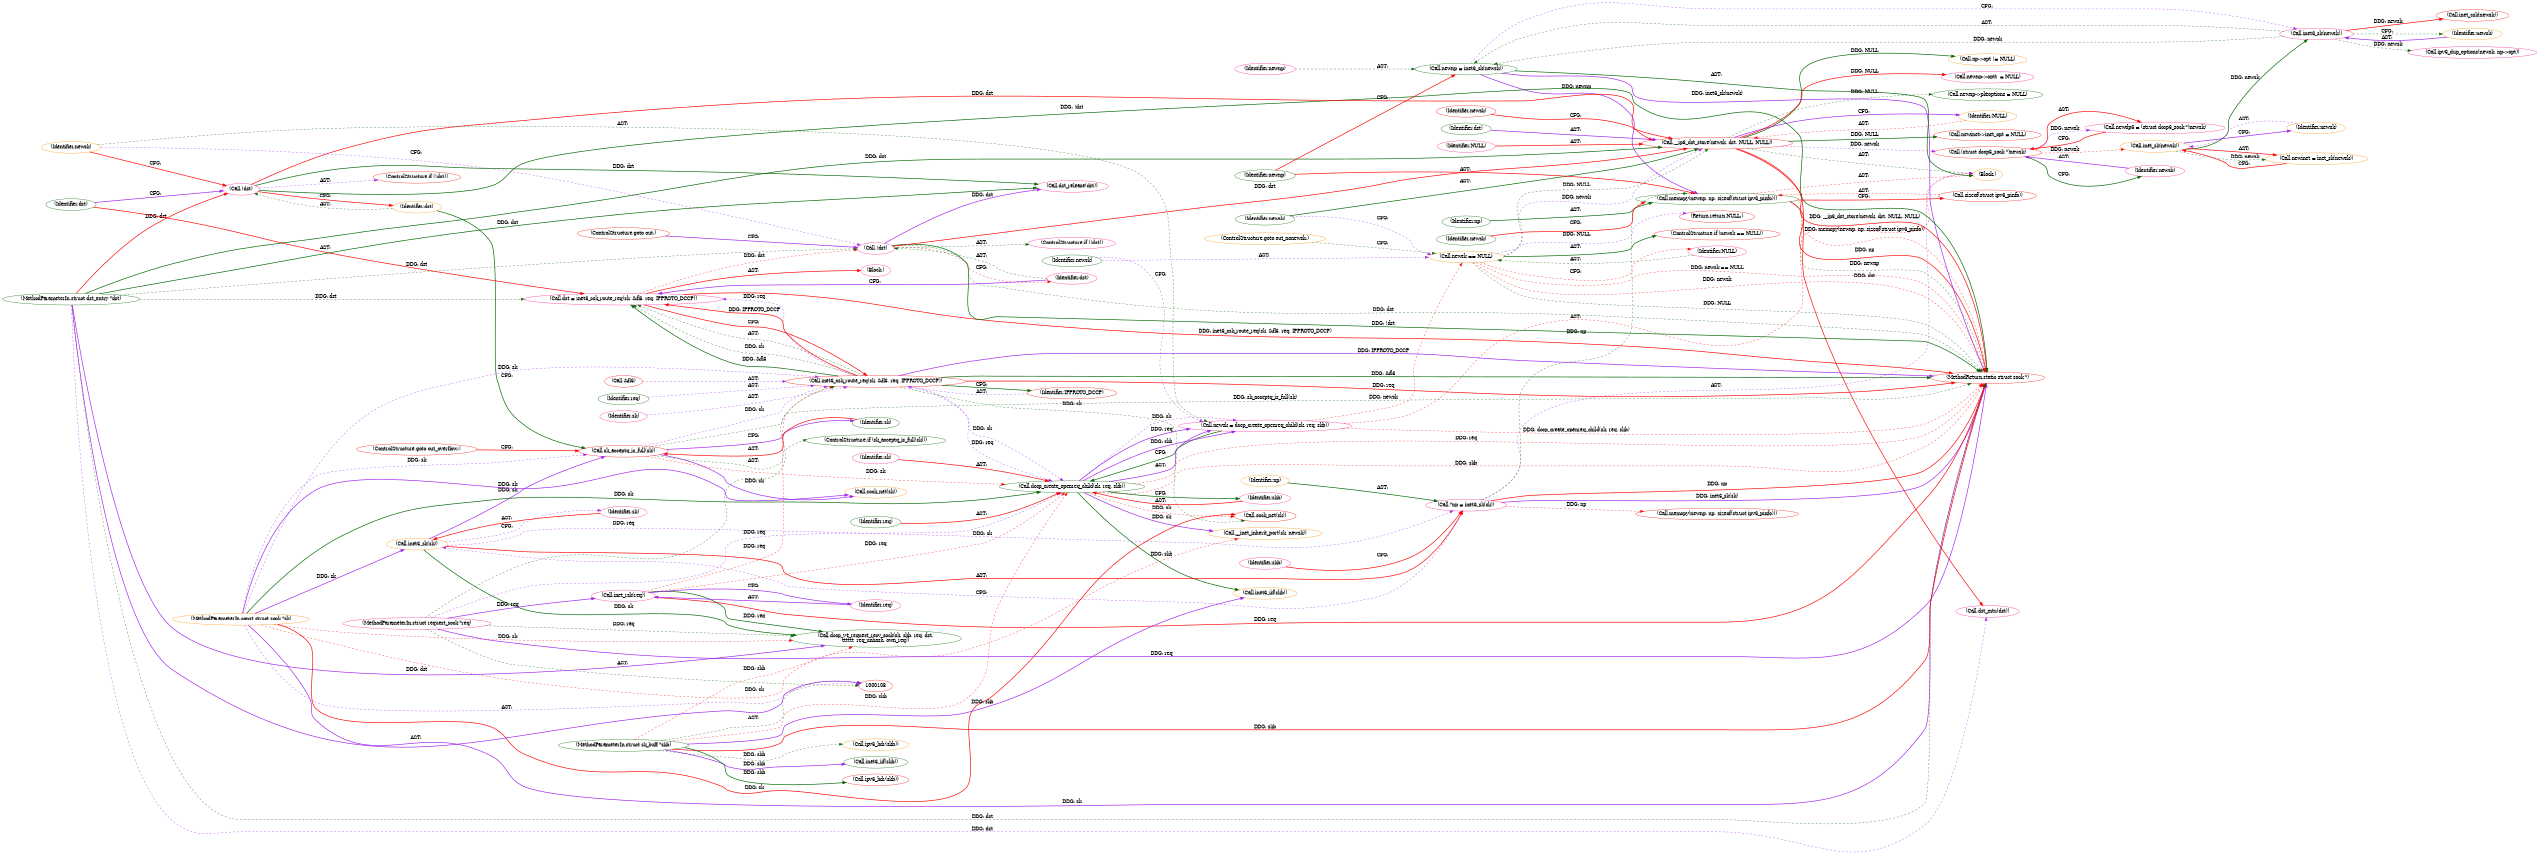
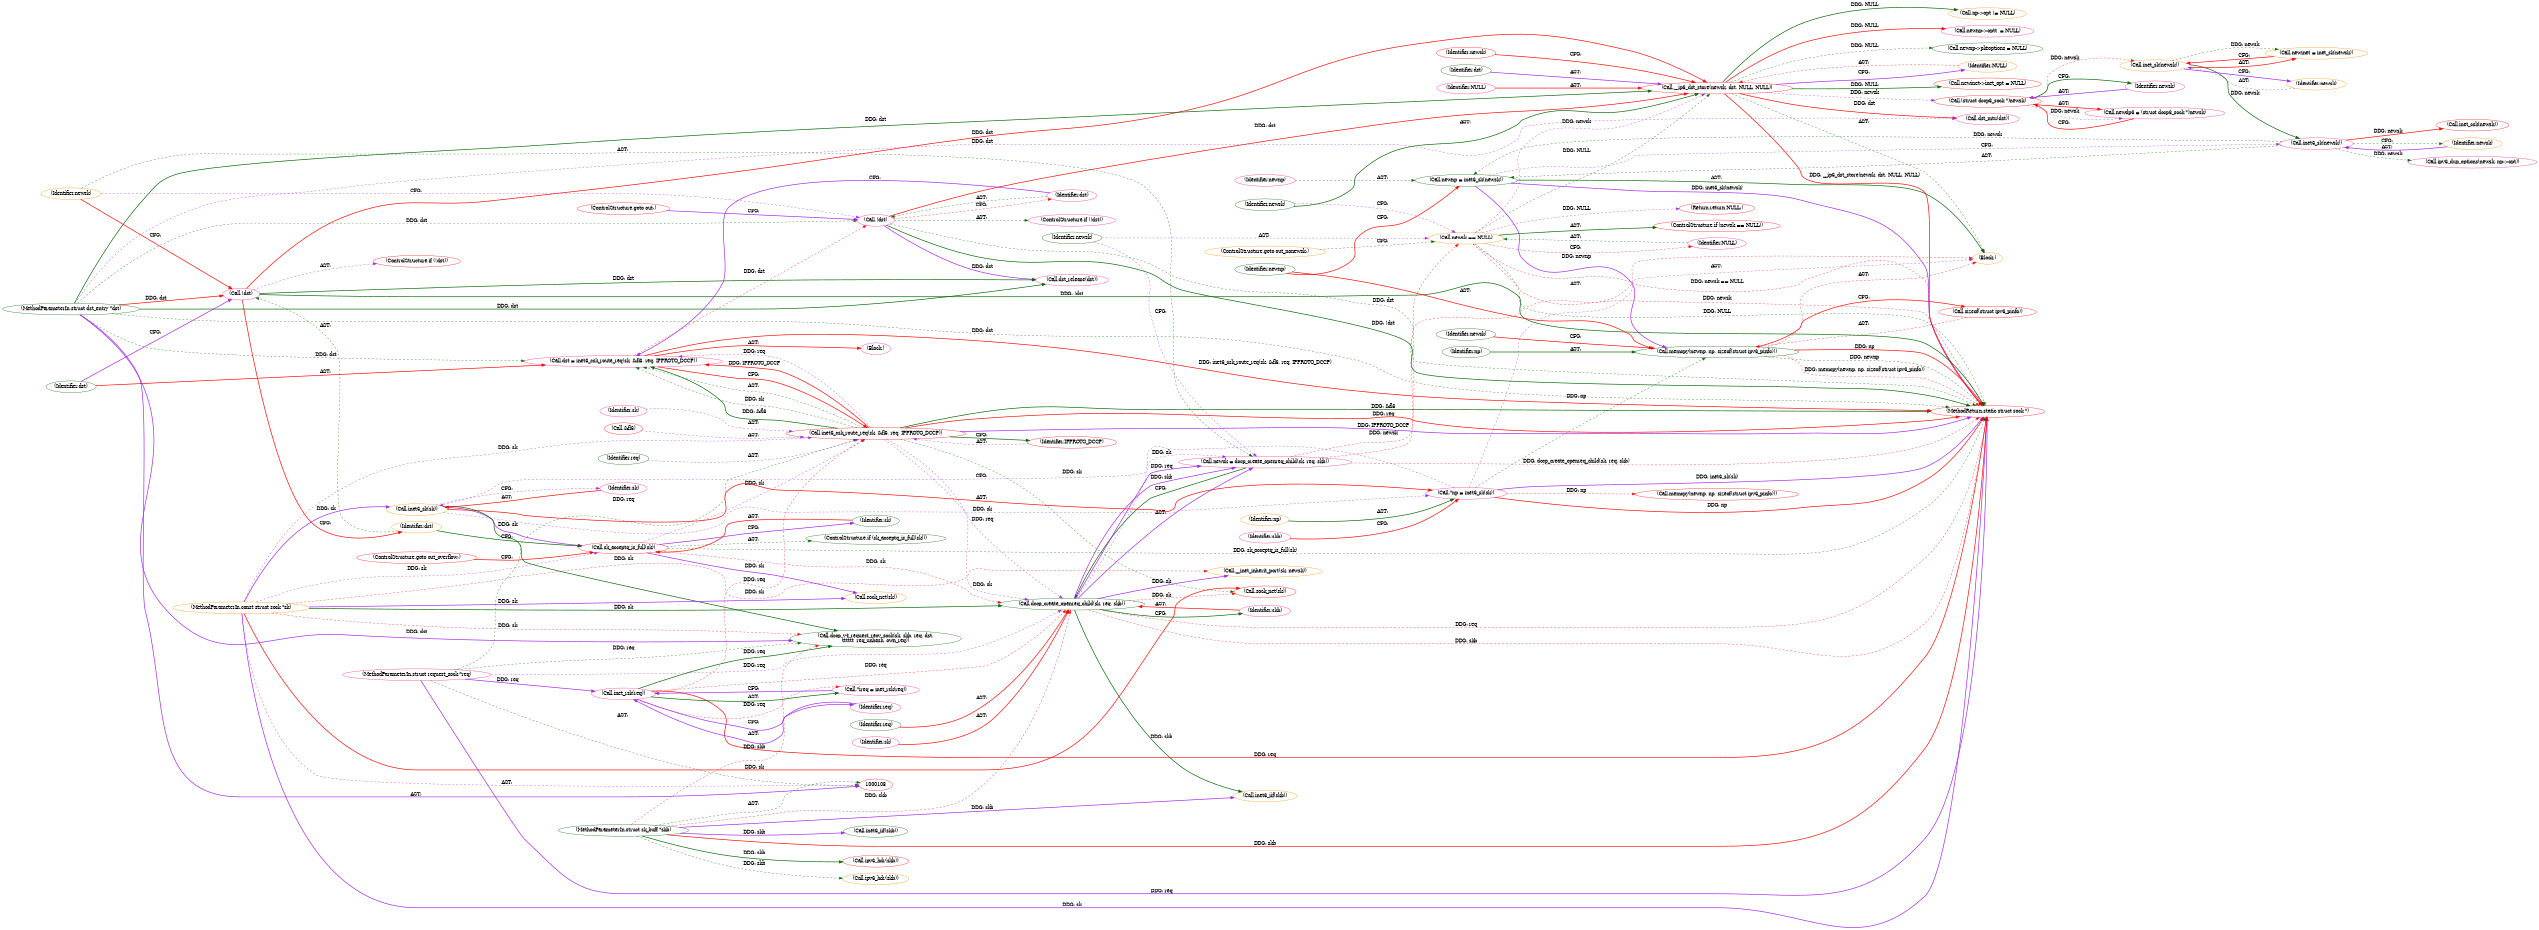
none -> (876, 690)
